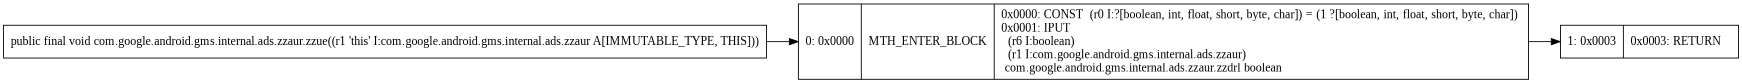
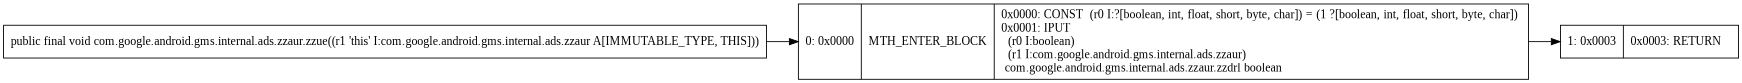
(1038, 41) -> (1038, 41)
